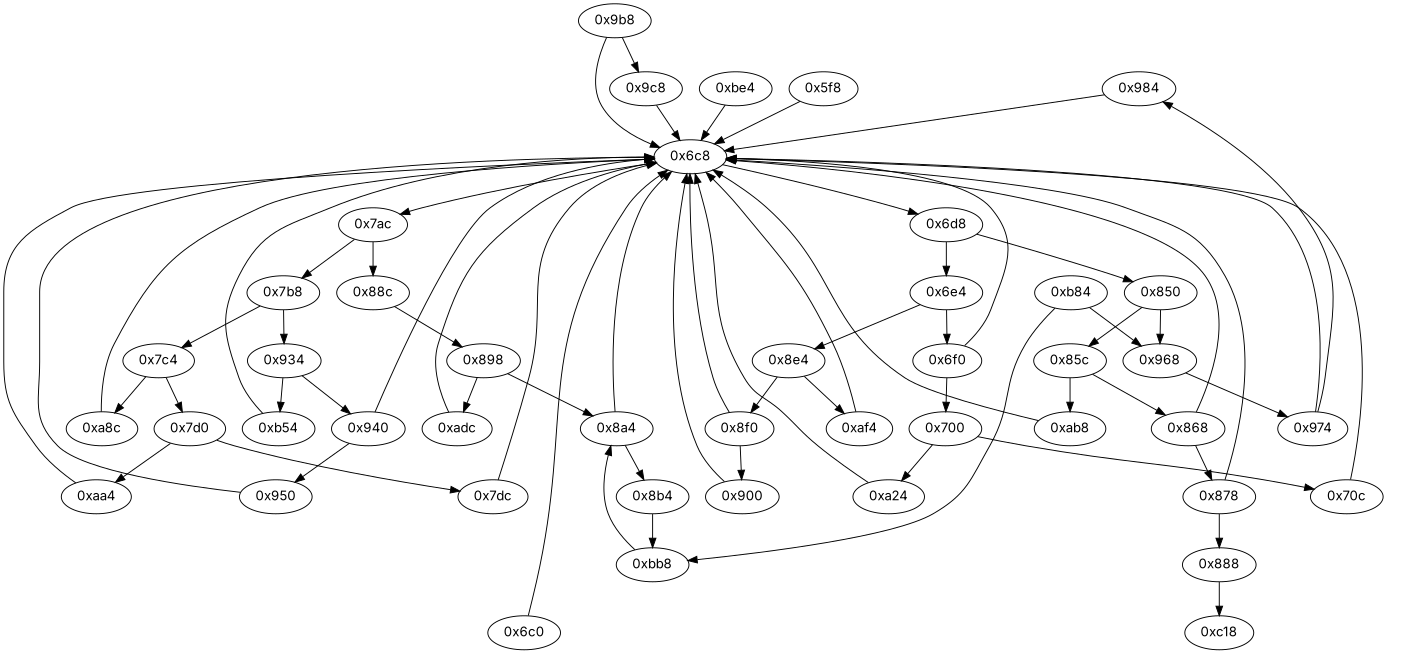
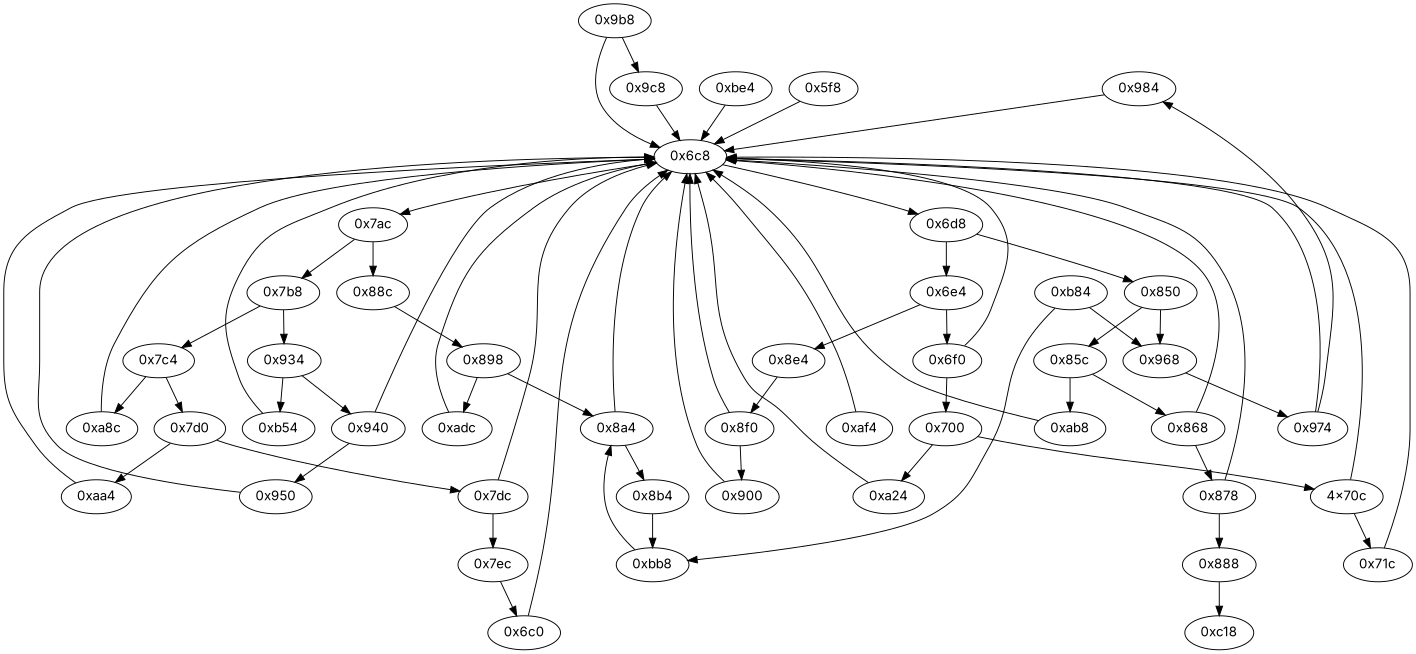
(821, 392) -> none
(1347, 497) -> (1347, 497)
none -> (493, 565)
none -> (1378, 565)
